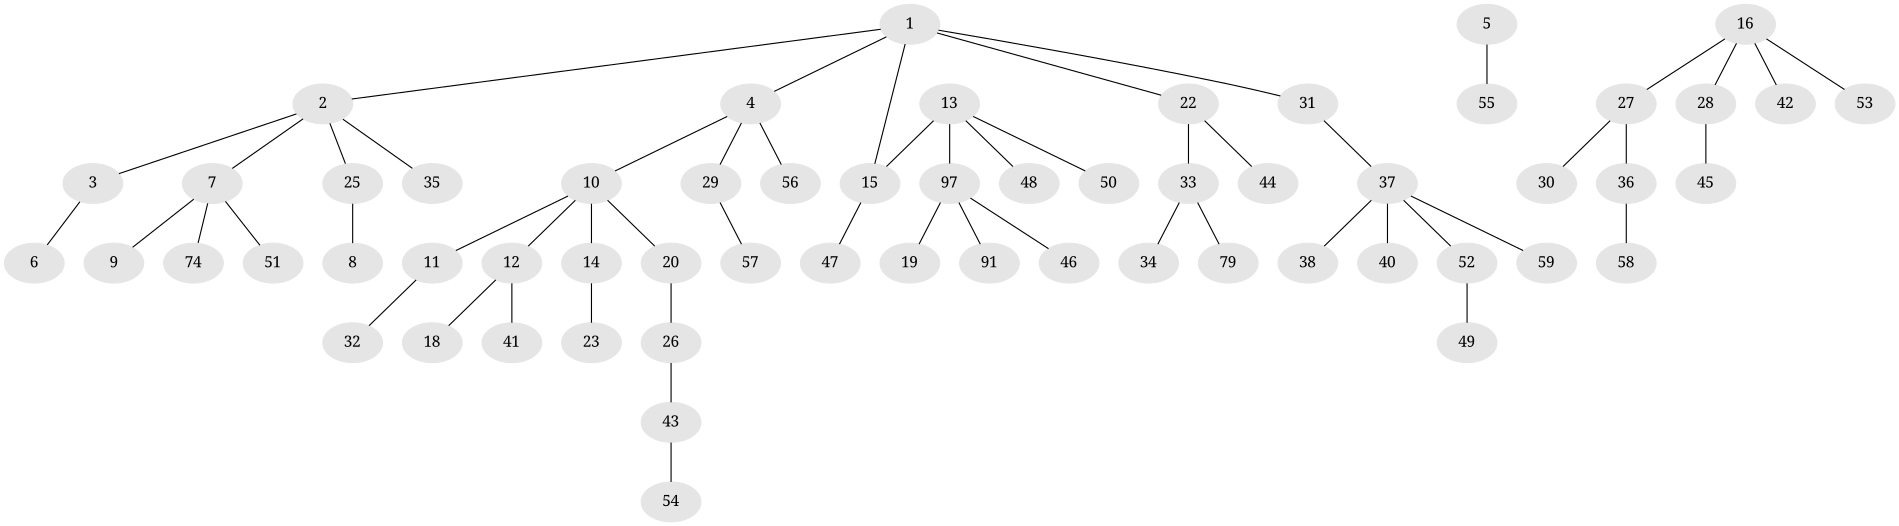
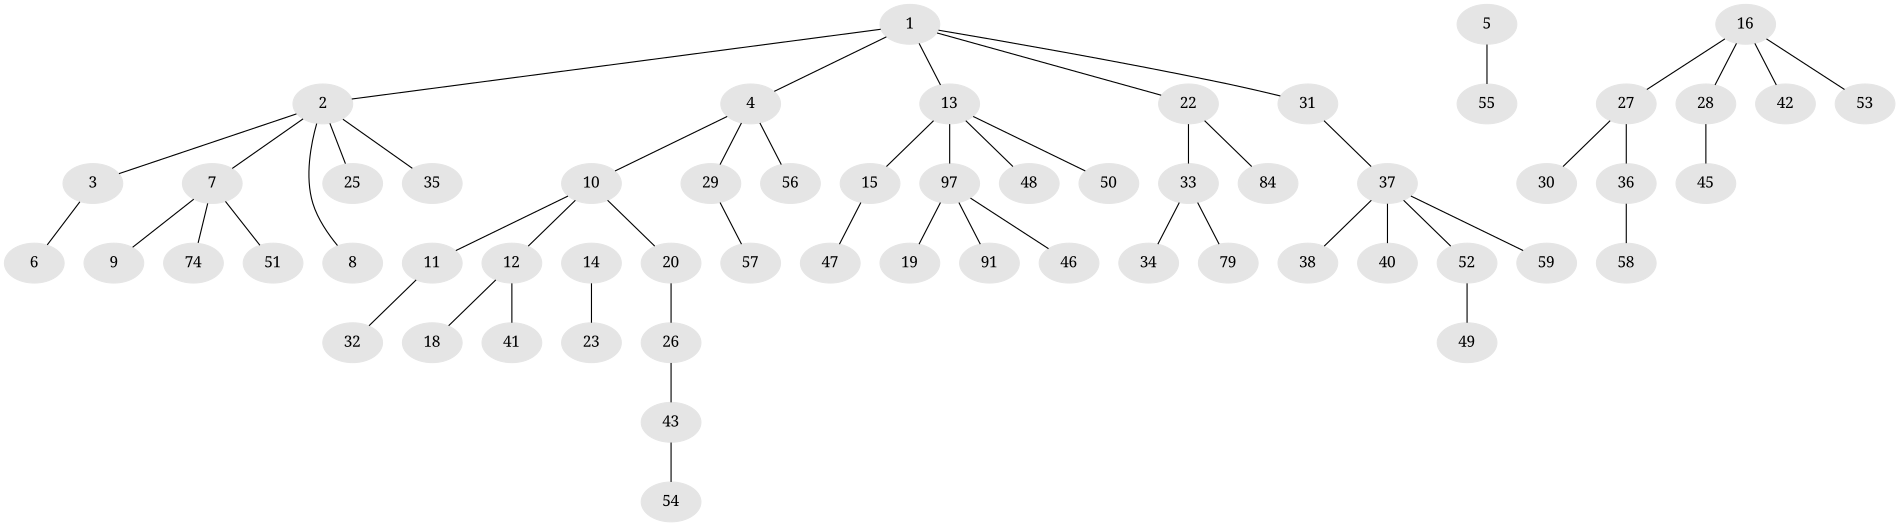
(890, 104) -> (930, 64)
(1268, 184) -> (1268, 184)
(353, 223) -> (310, 188)
(591, 223) -> none
